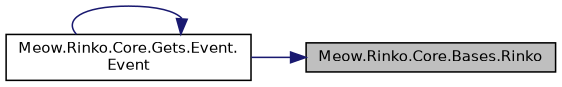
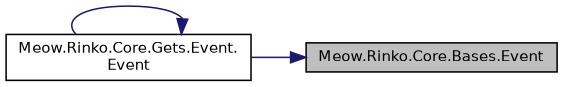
(431, 57) -> (432, 57)
